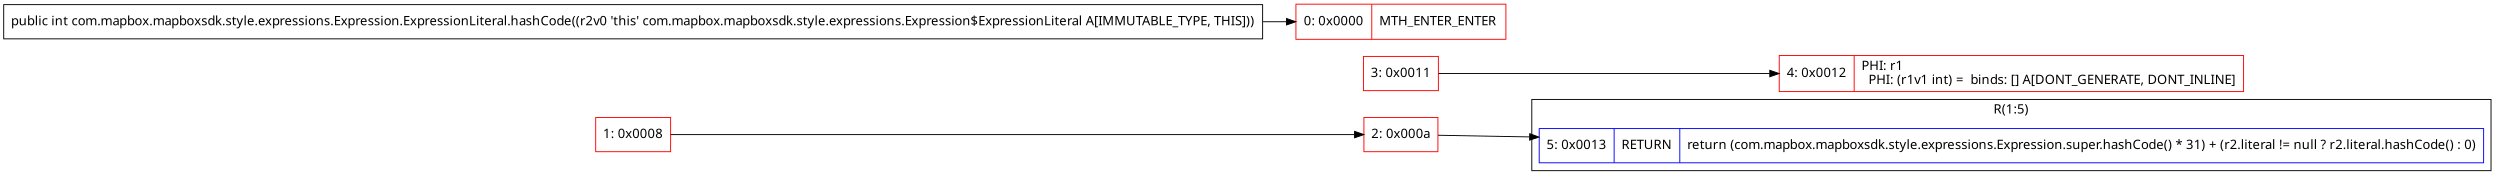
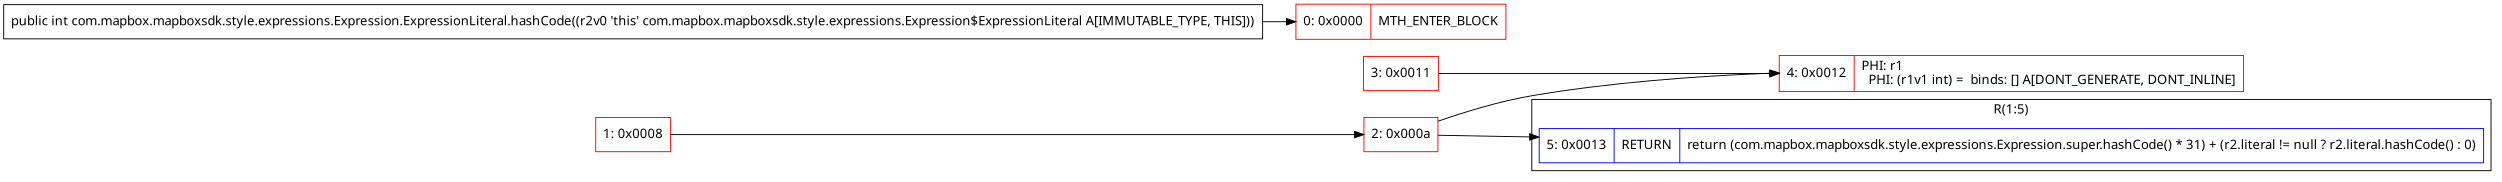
(1438, 21) -> (1438, 21)
none -> (1602, 86)
